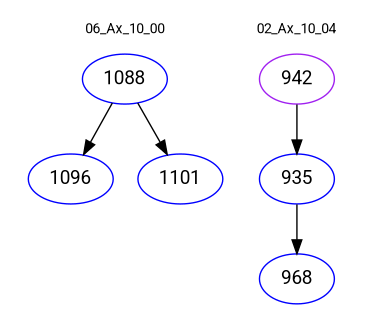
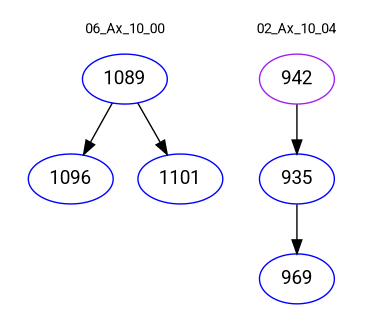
(125, 79) -> (125, 79)
(297, 279) -> (297, 279)
